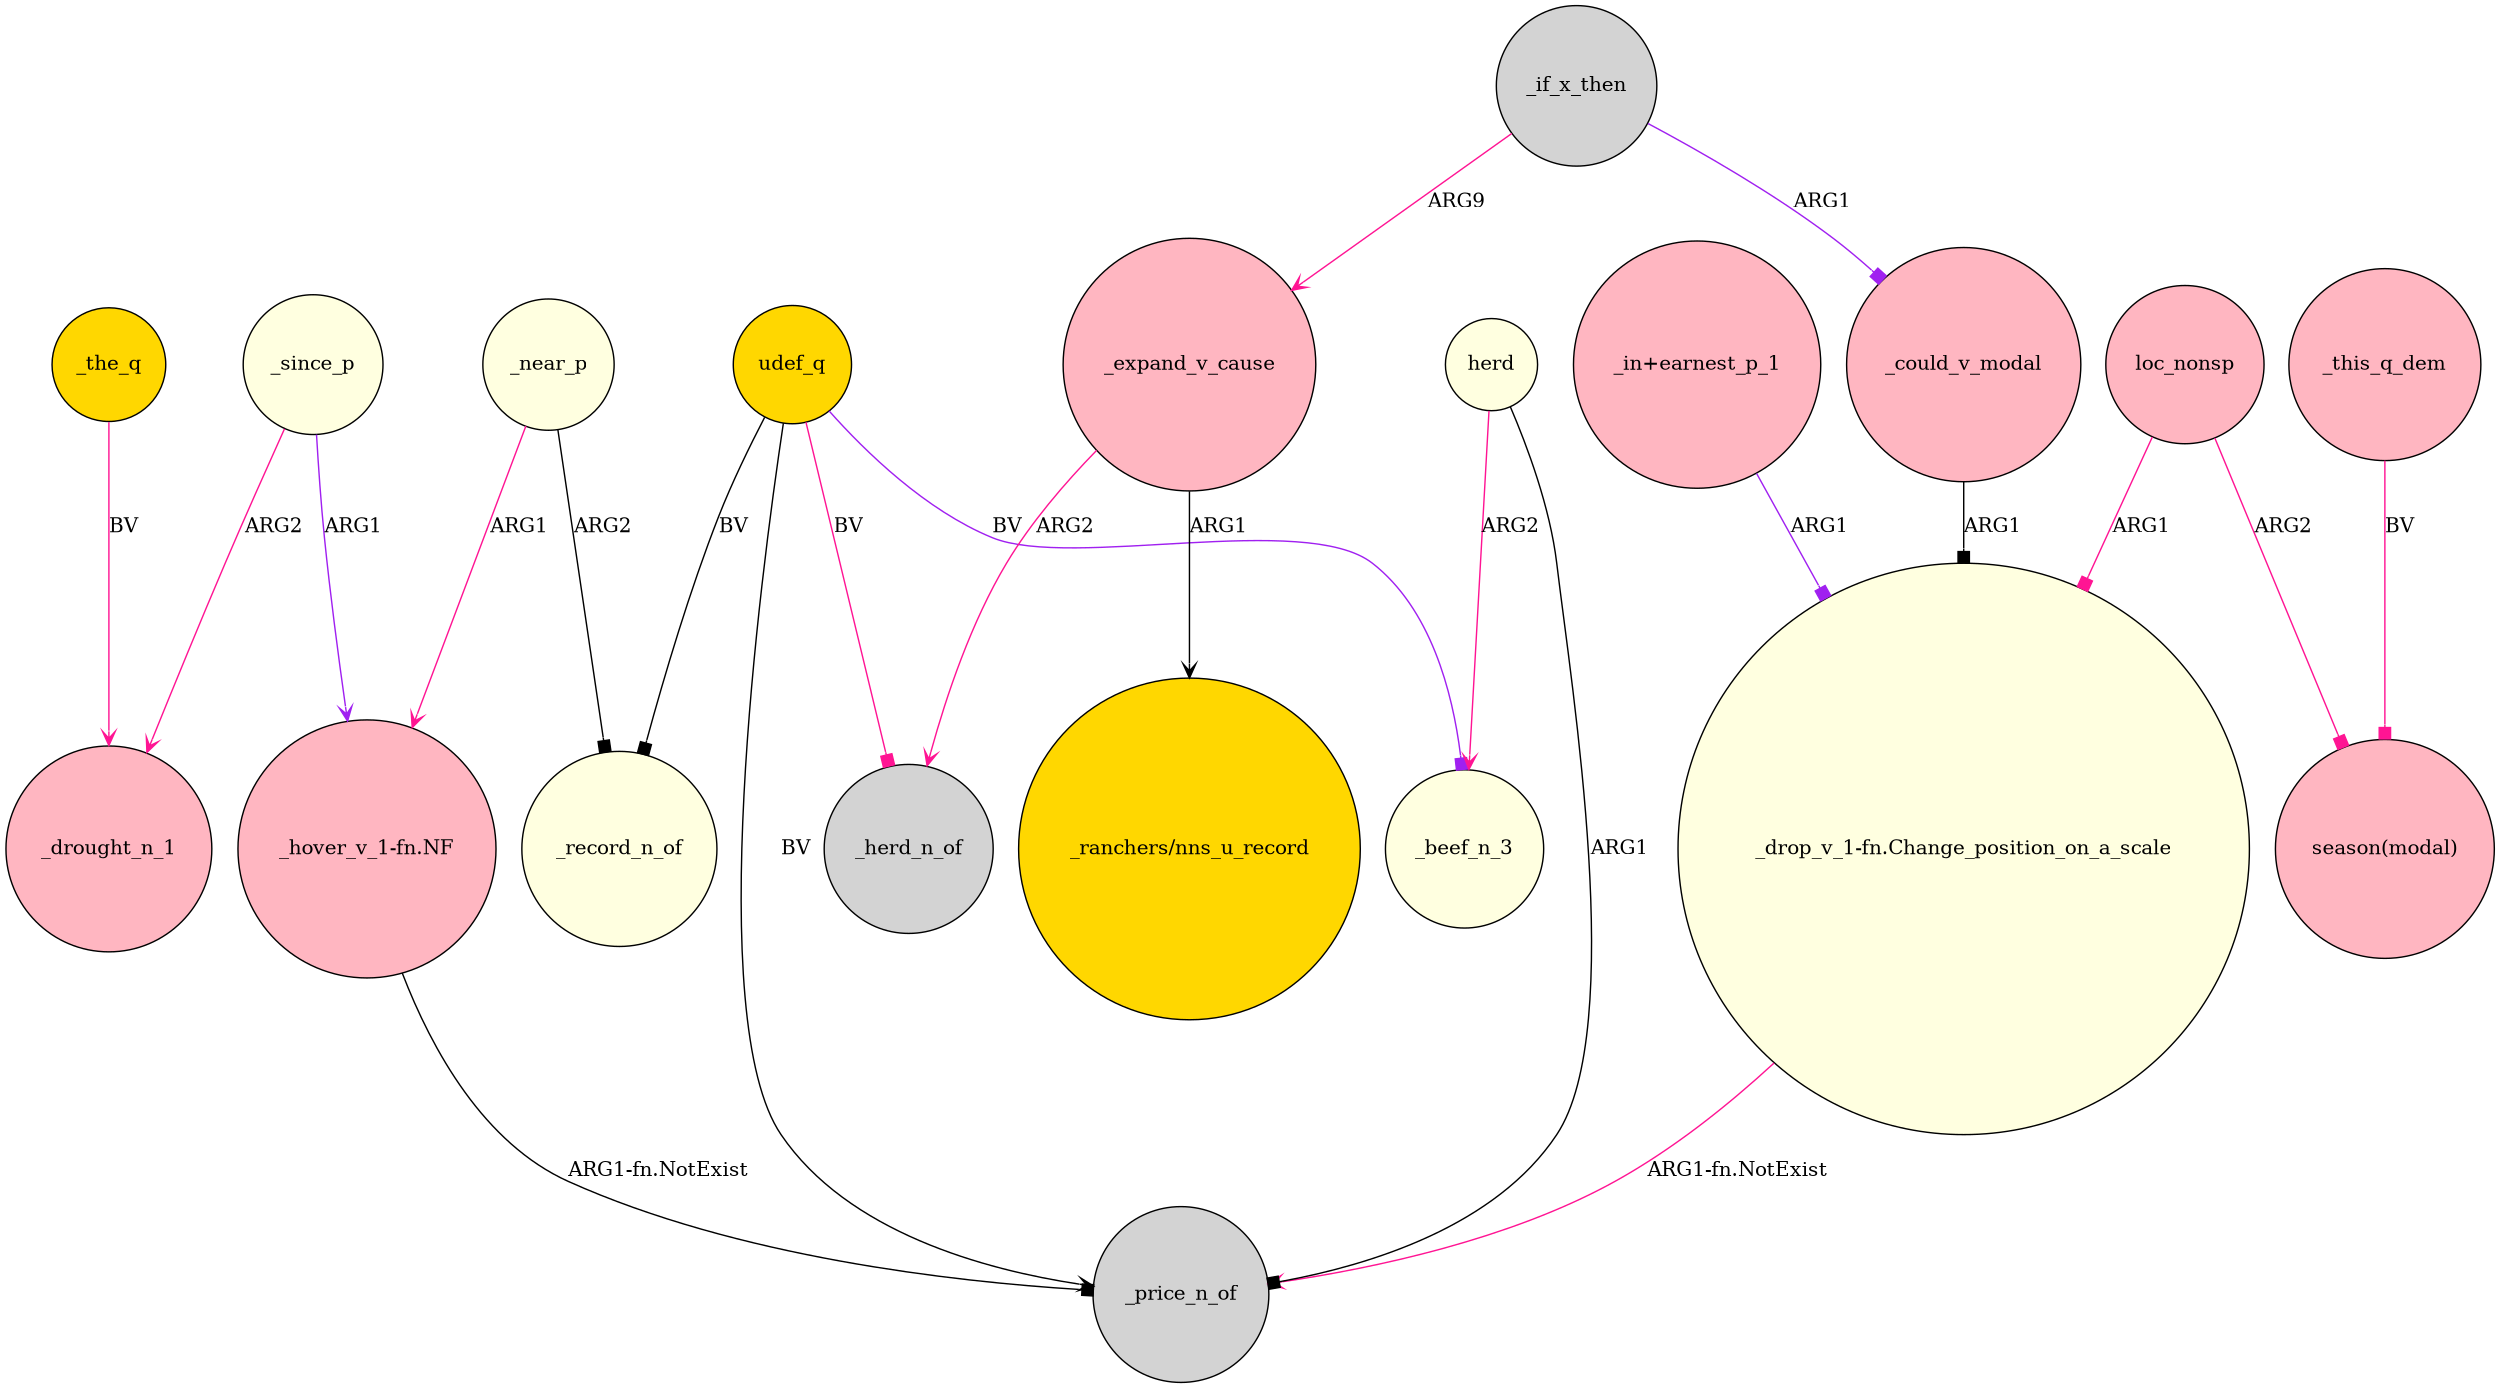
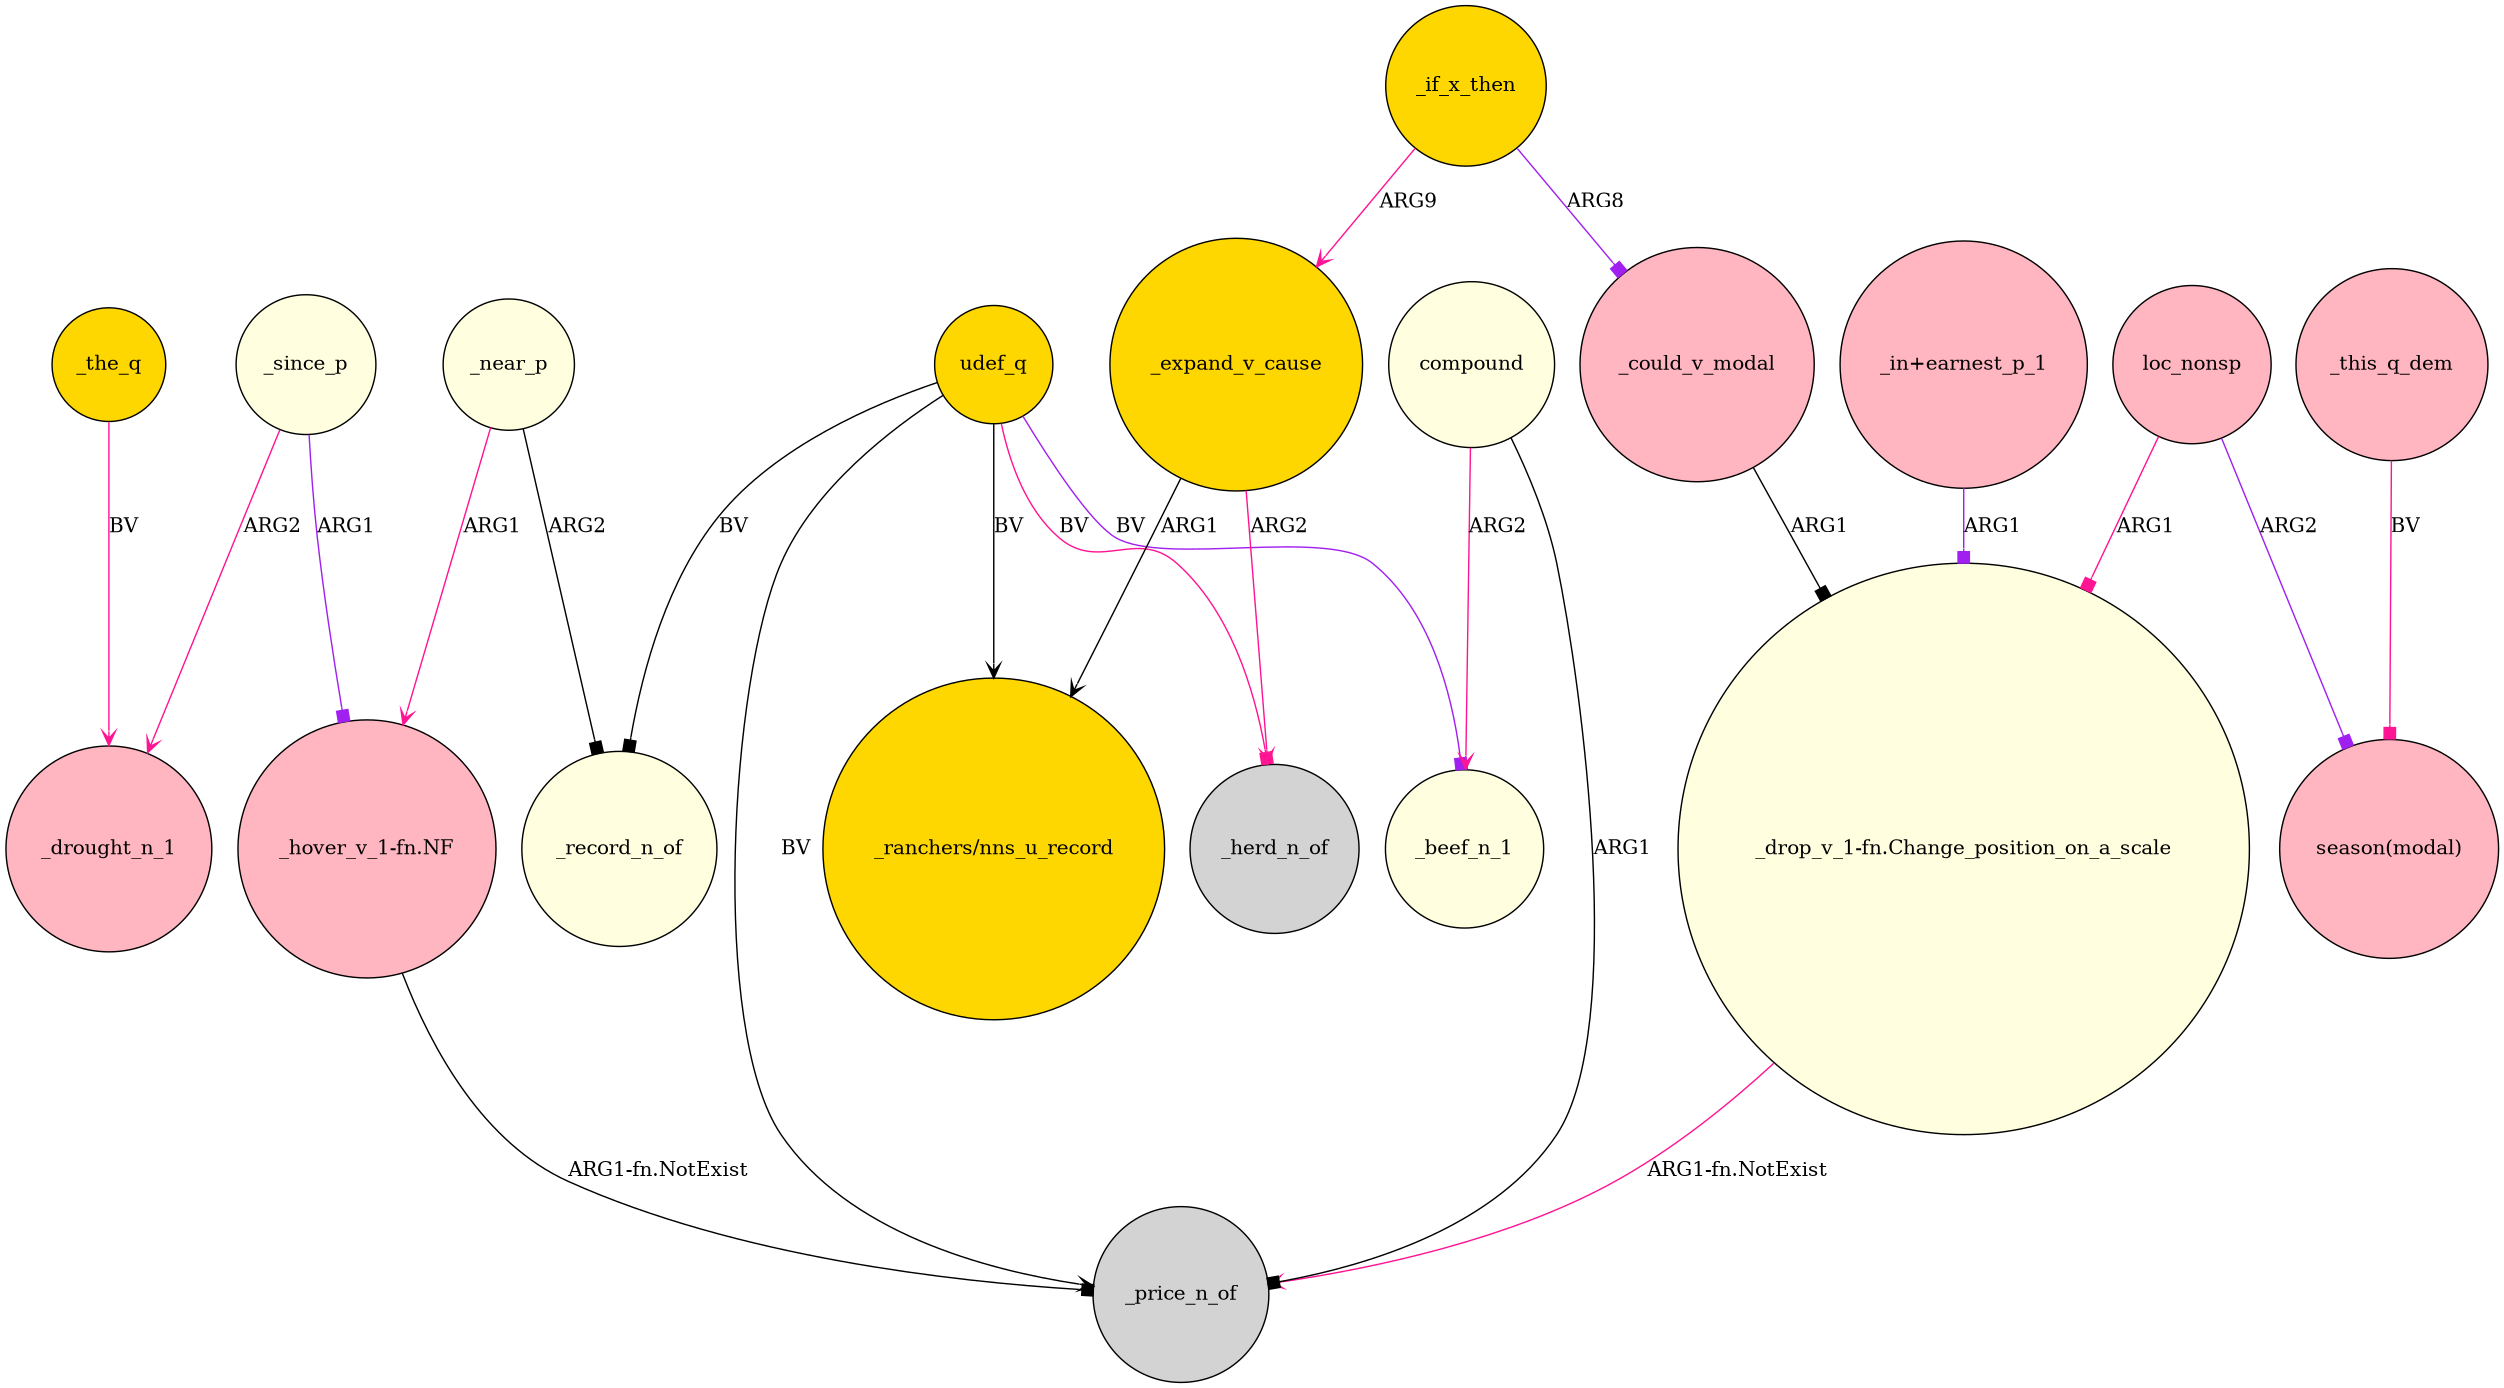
(1577, 86) -> (1466, 86)
(1823, 202) -> (1596, 202)
(1189, 365) -> (1236, 365)
(1492, 365) -> (1472, 365)
none -> (994, 544)
(328, 571) -> (321, 572)
(2276, 586) -> (2282, 586)
(1465, 849) -> (1465, 849)
